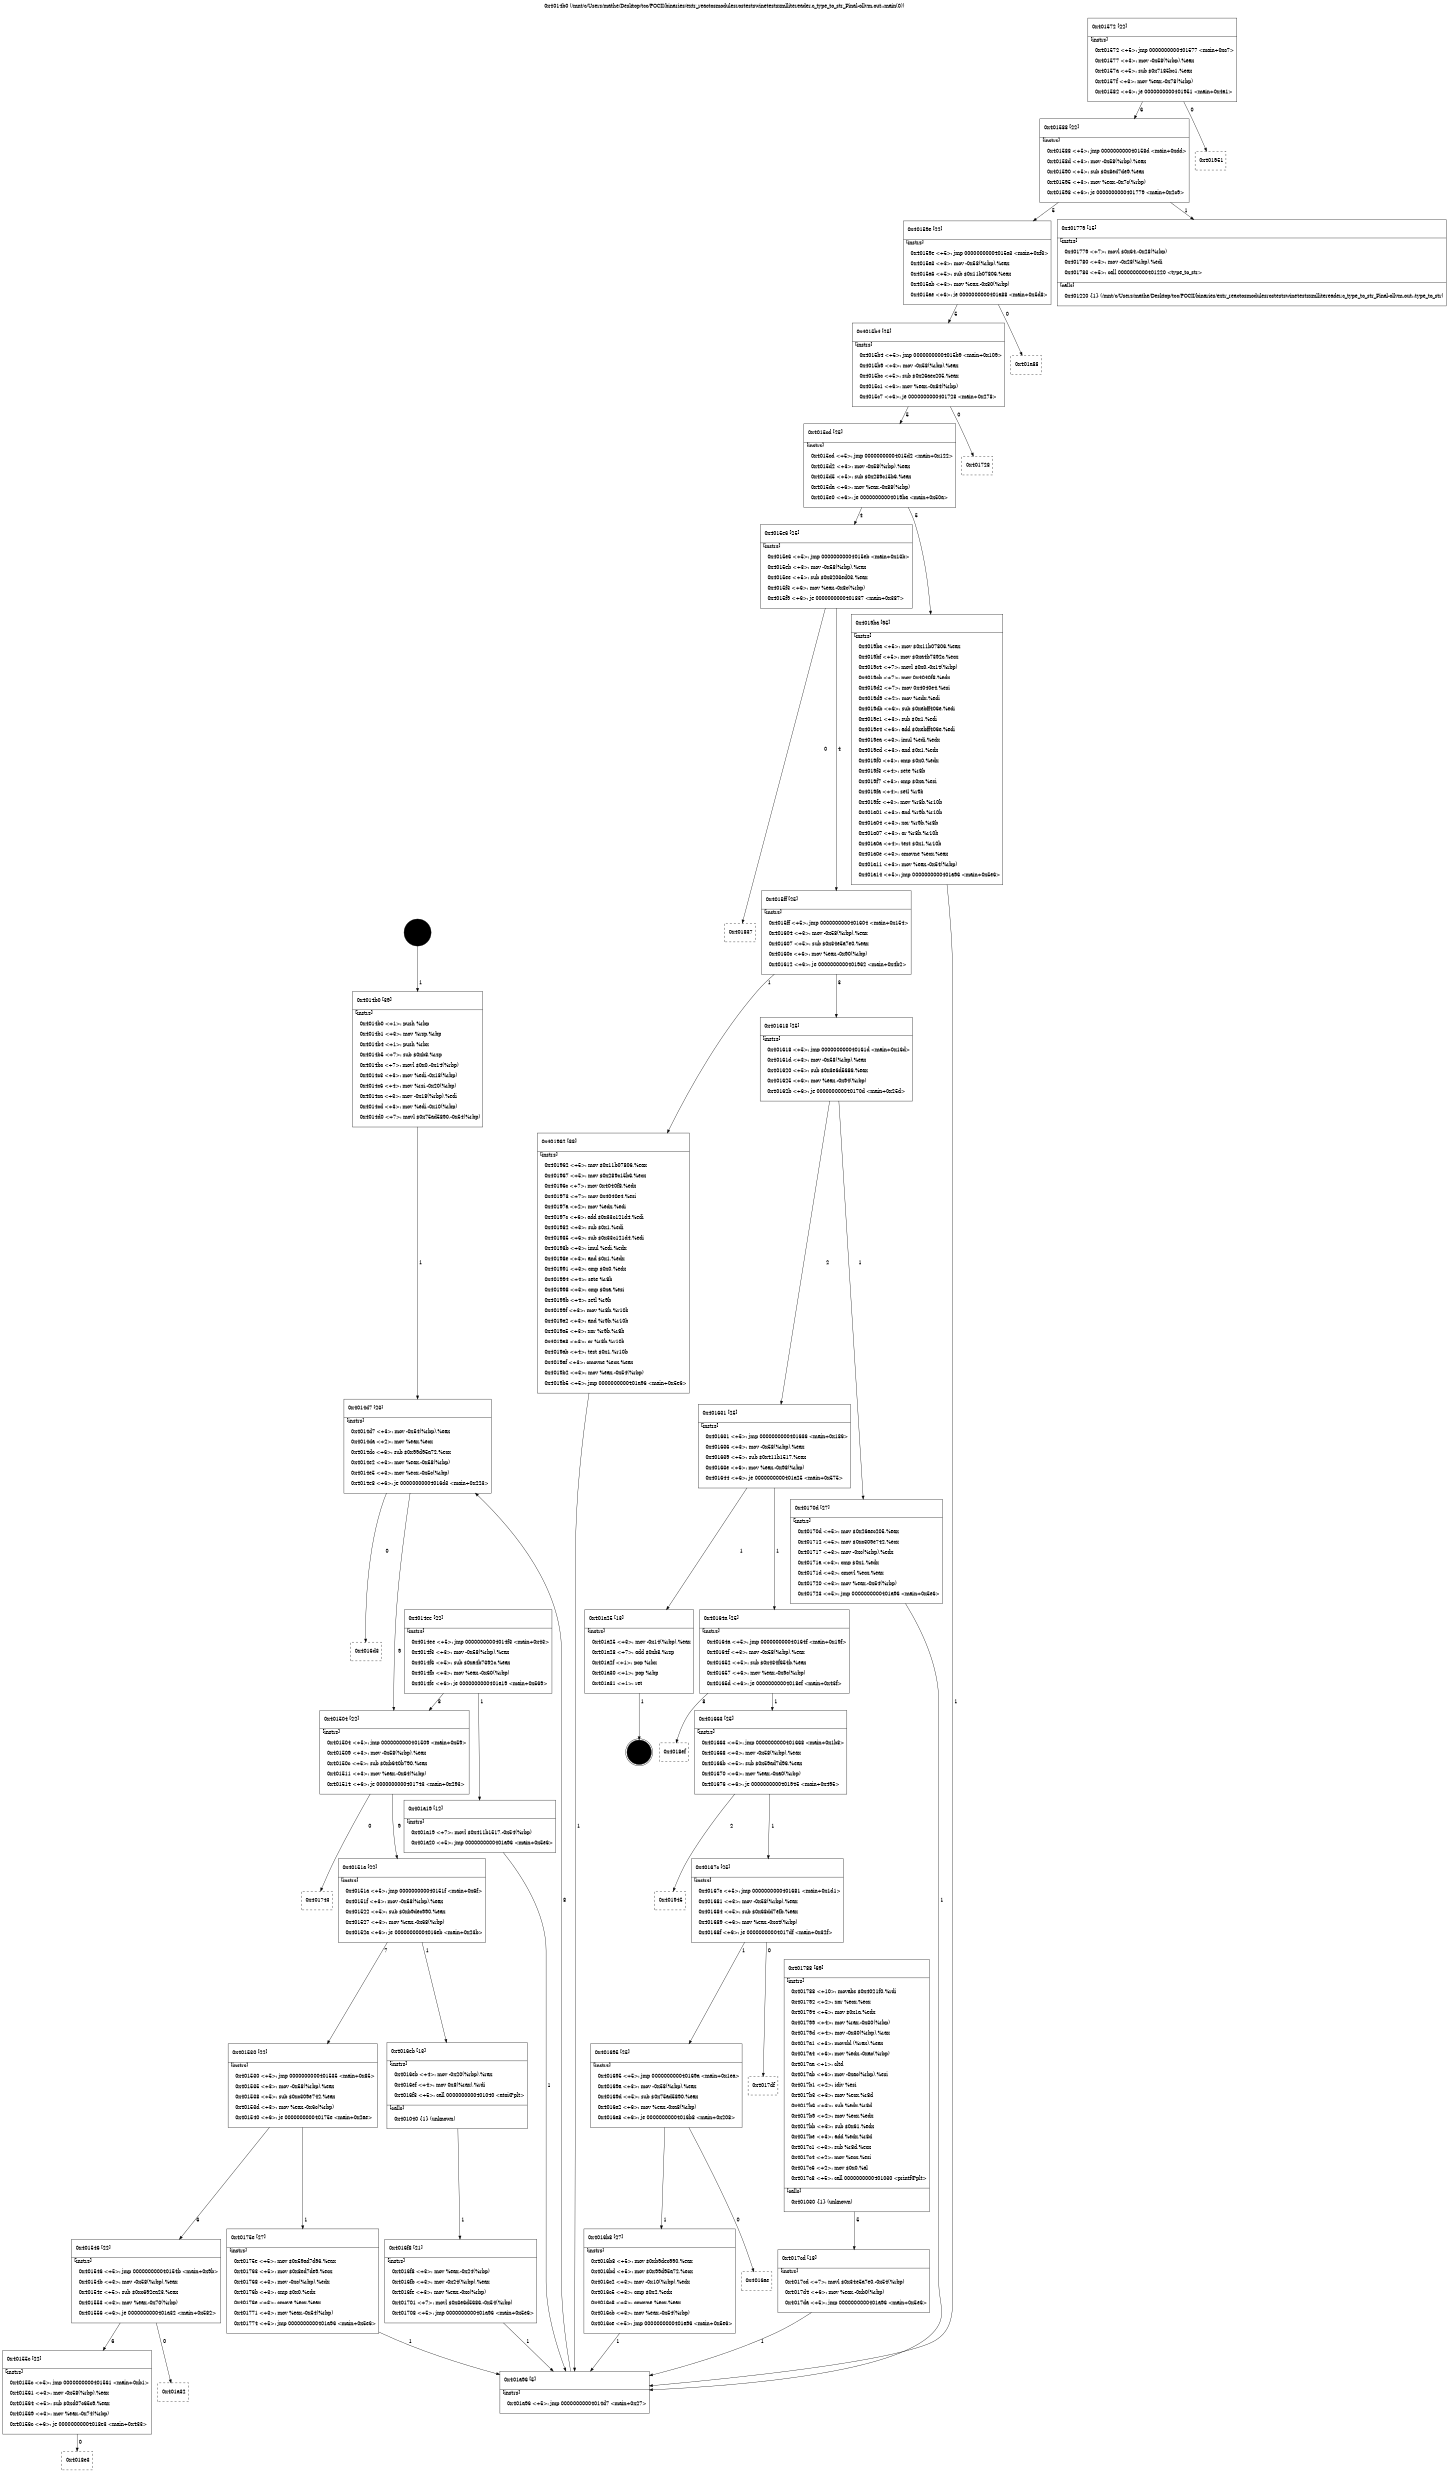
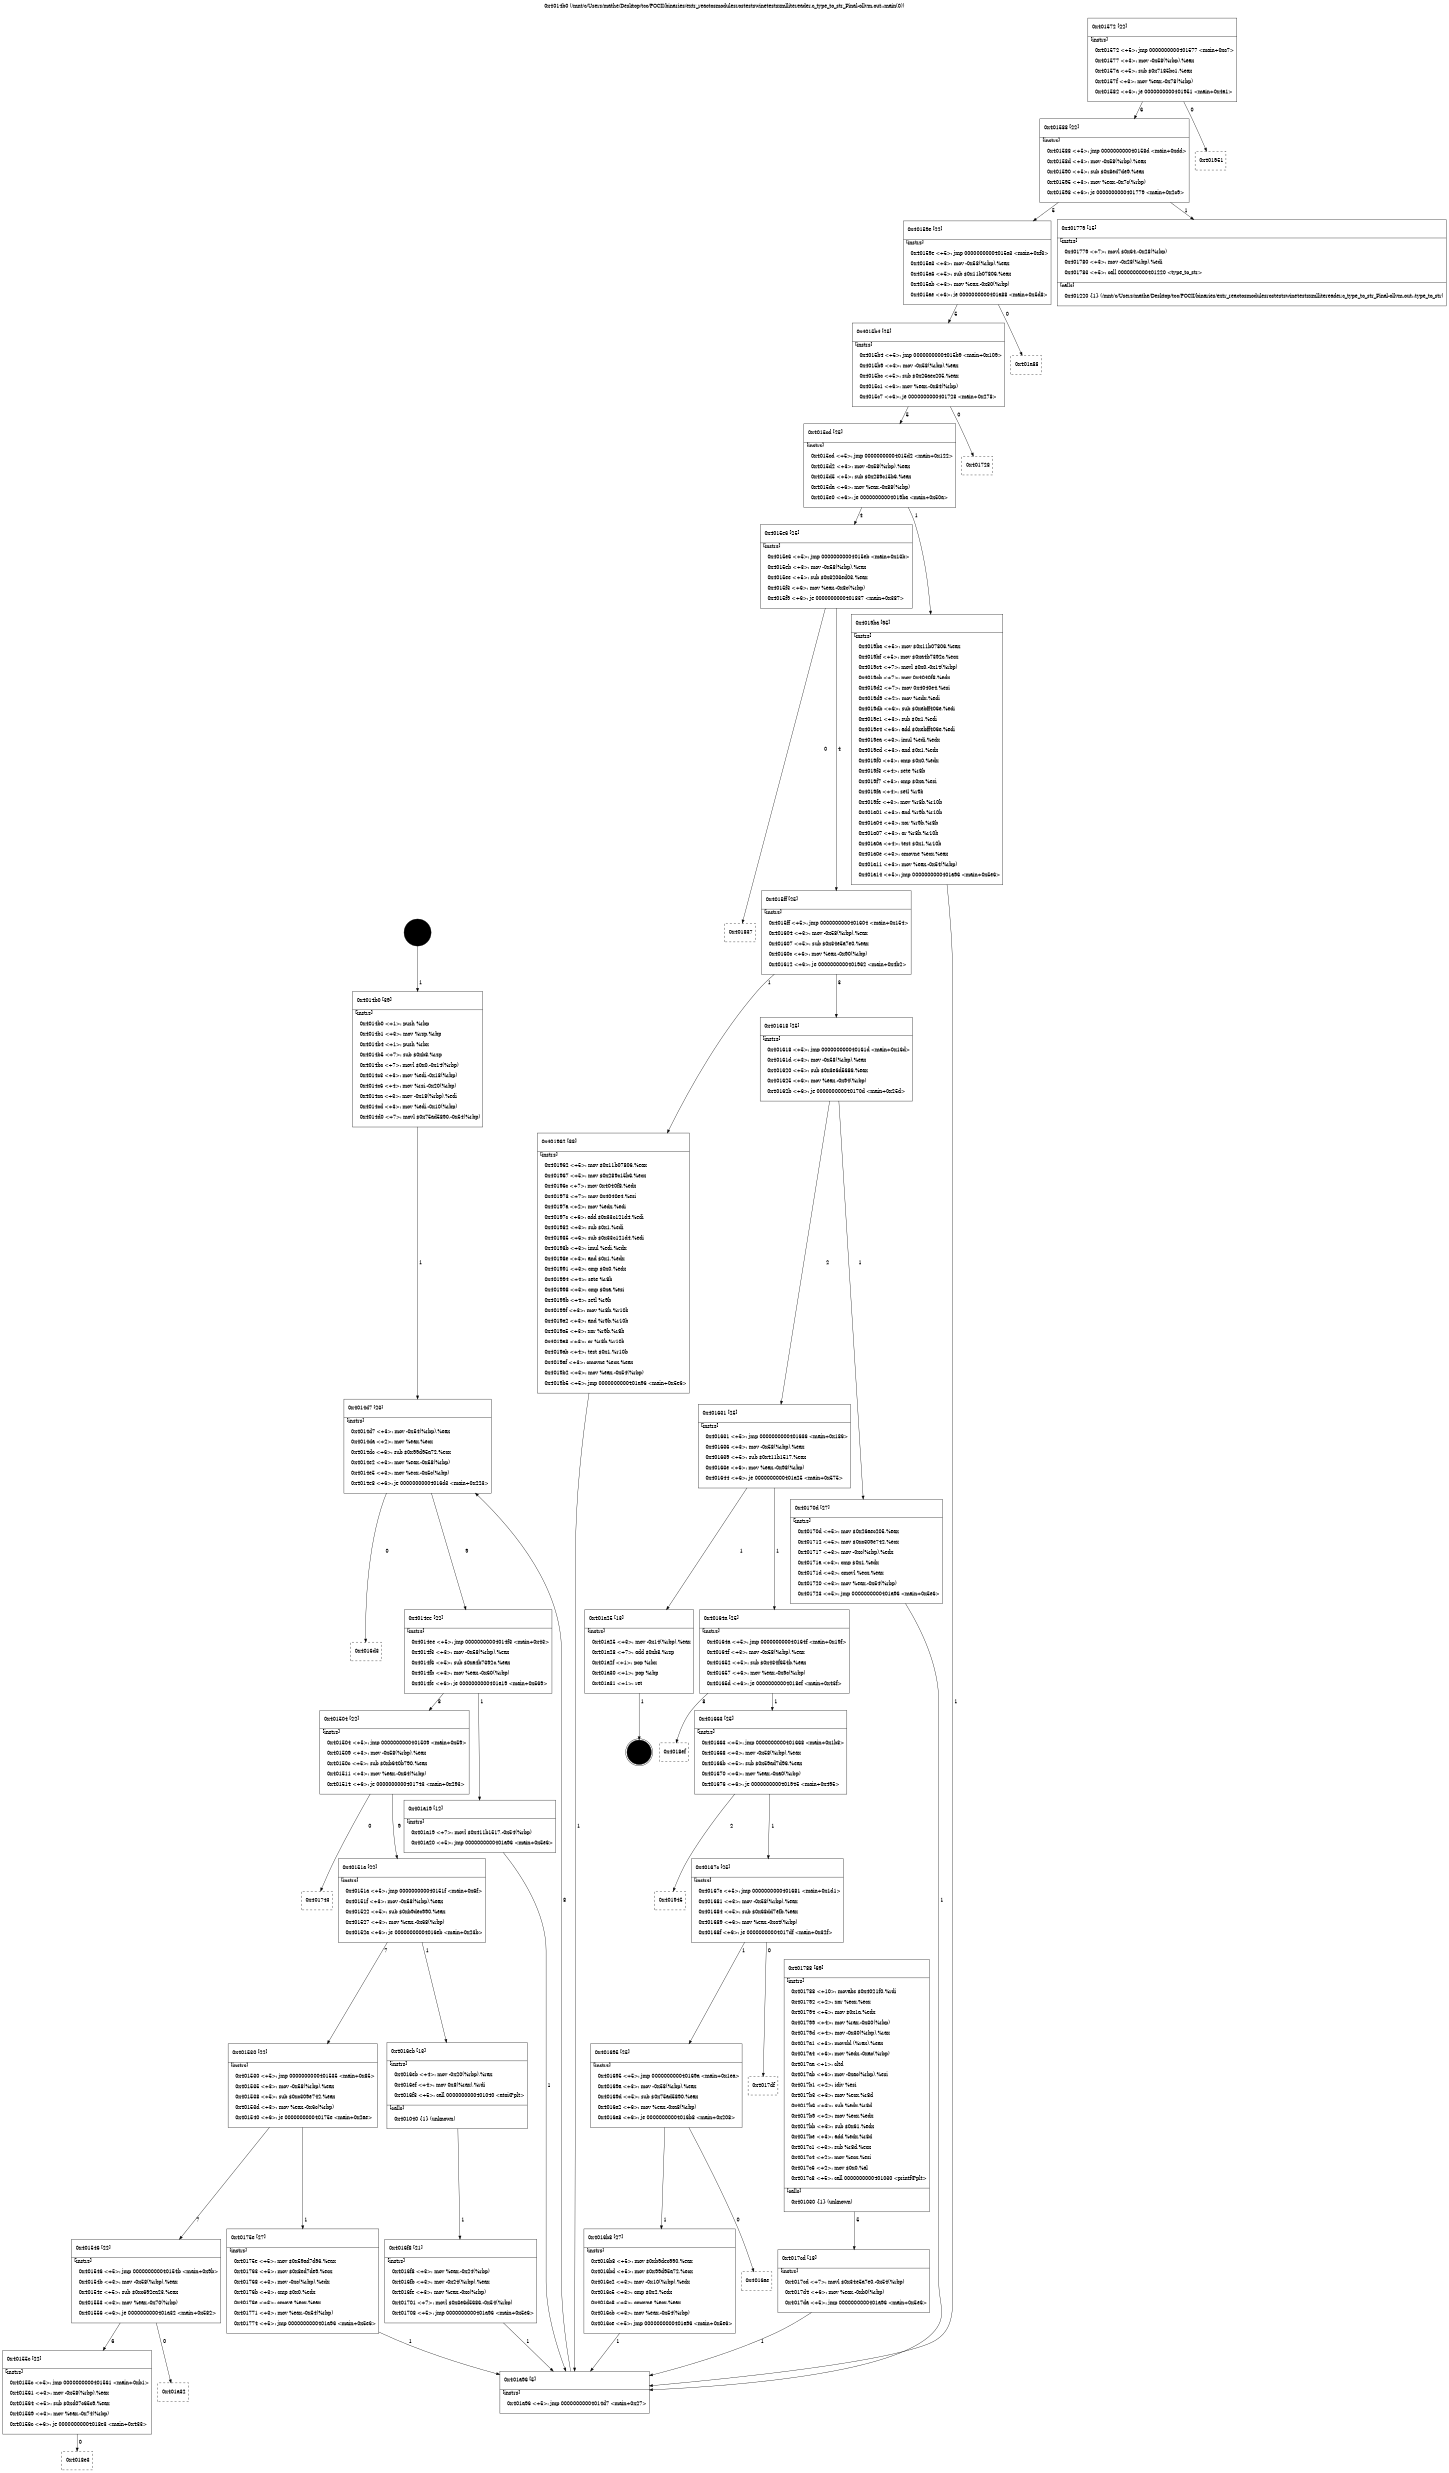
(916, 516) -> (916, 516)
(397, 1600) -> (448, 1550)
(197, 2220) -> (197, 2220)
